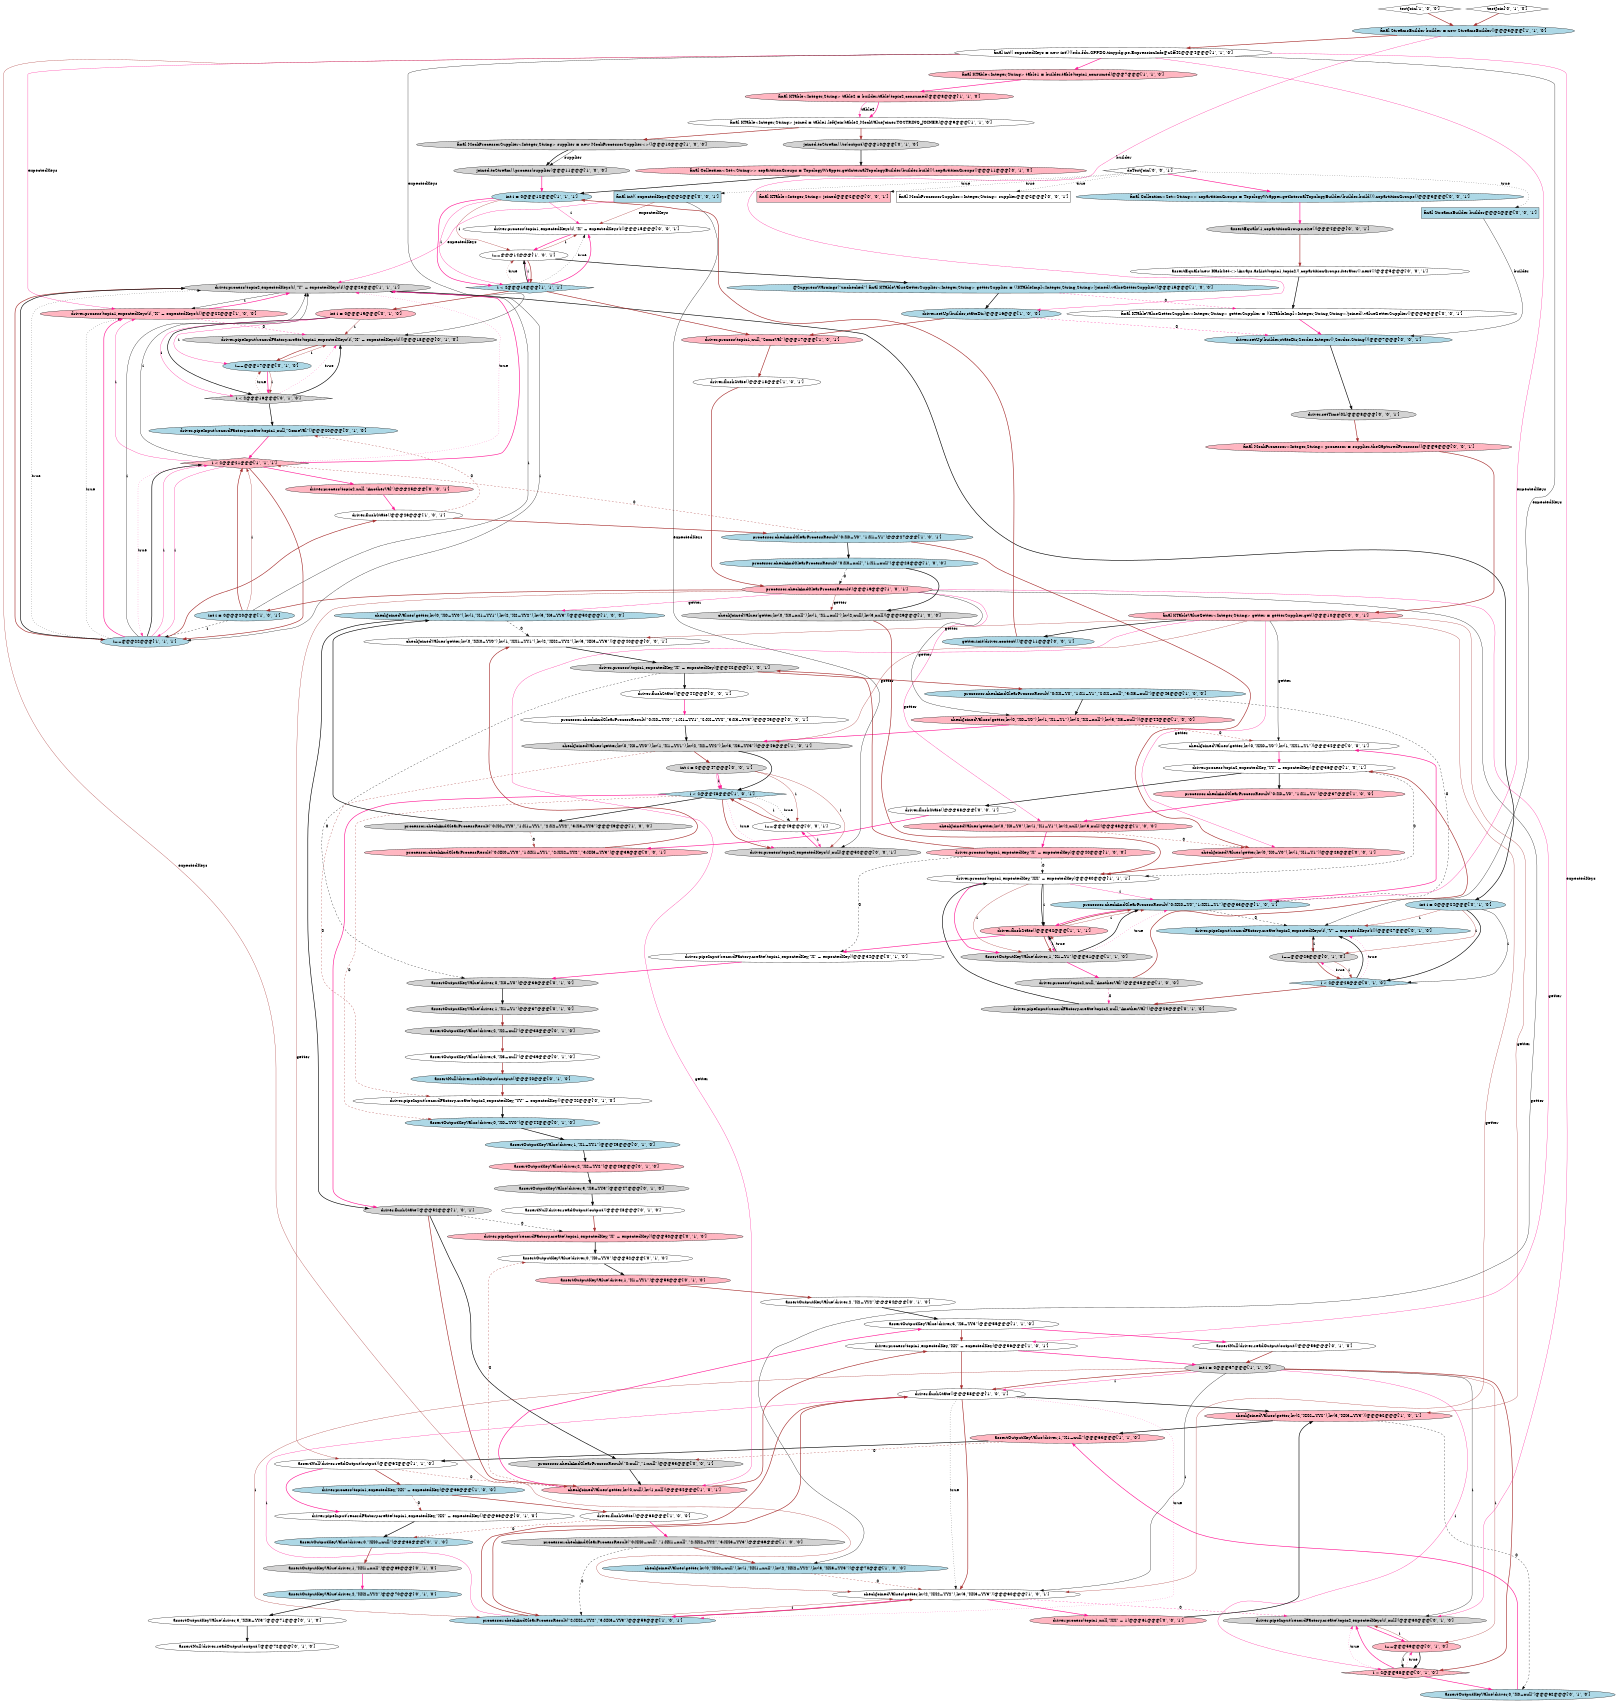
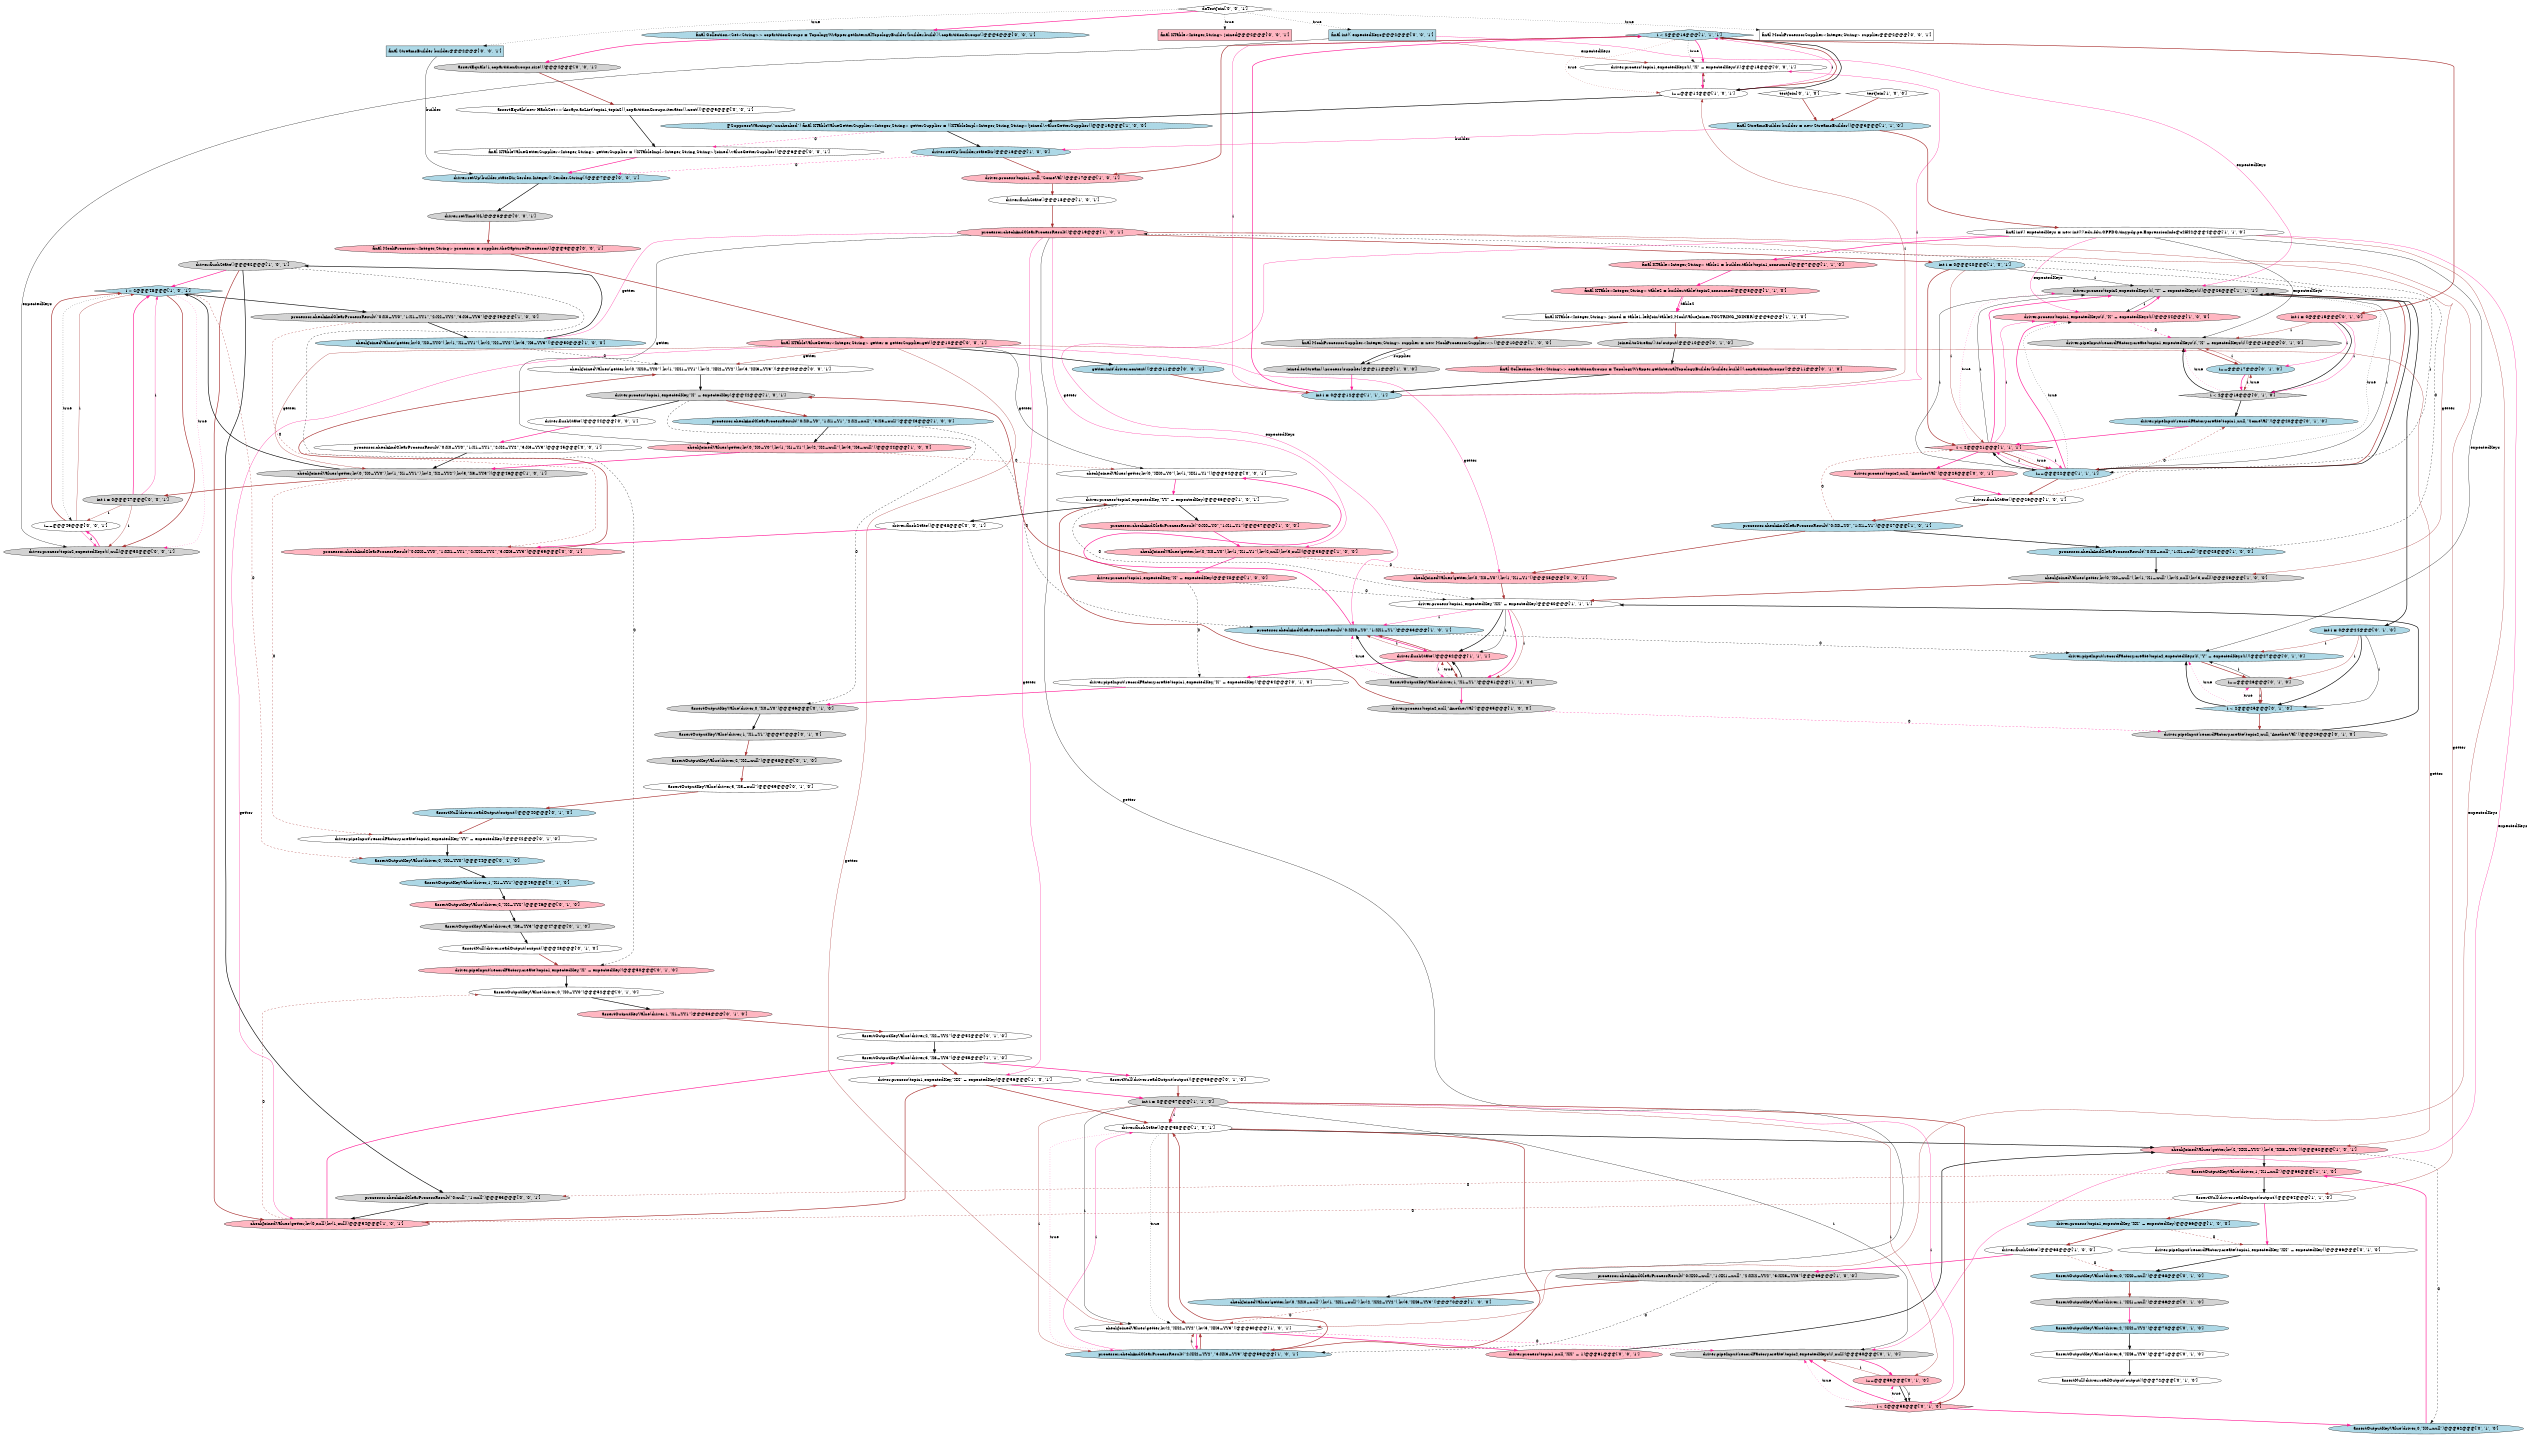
(344, 868) -> (200, 278)
